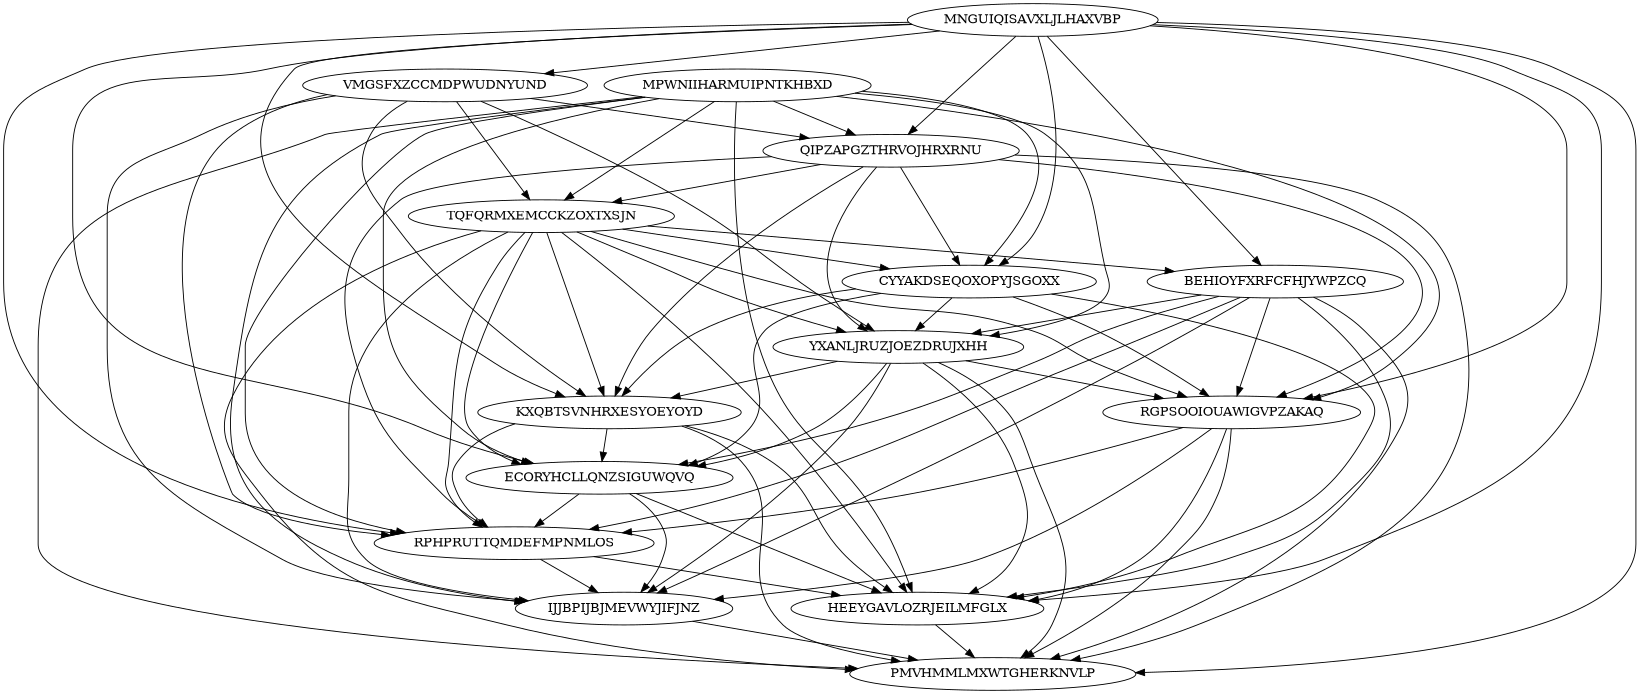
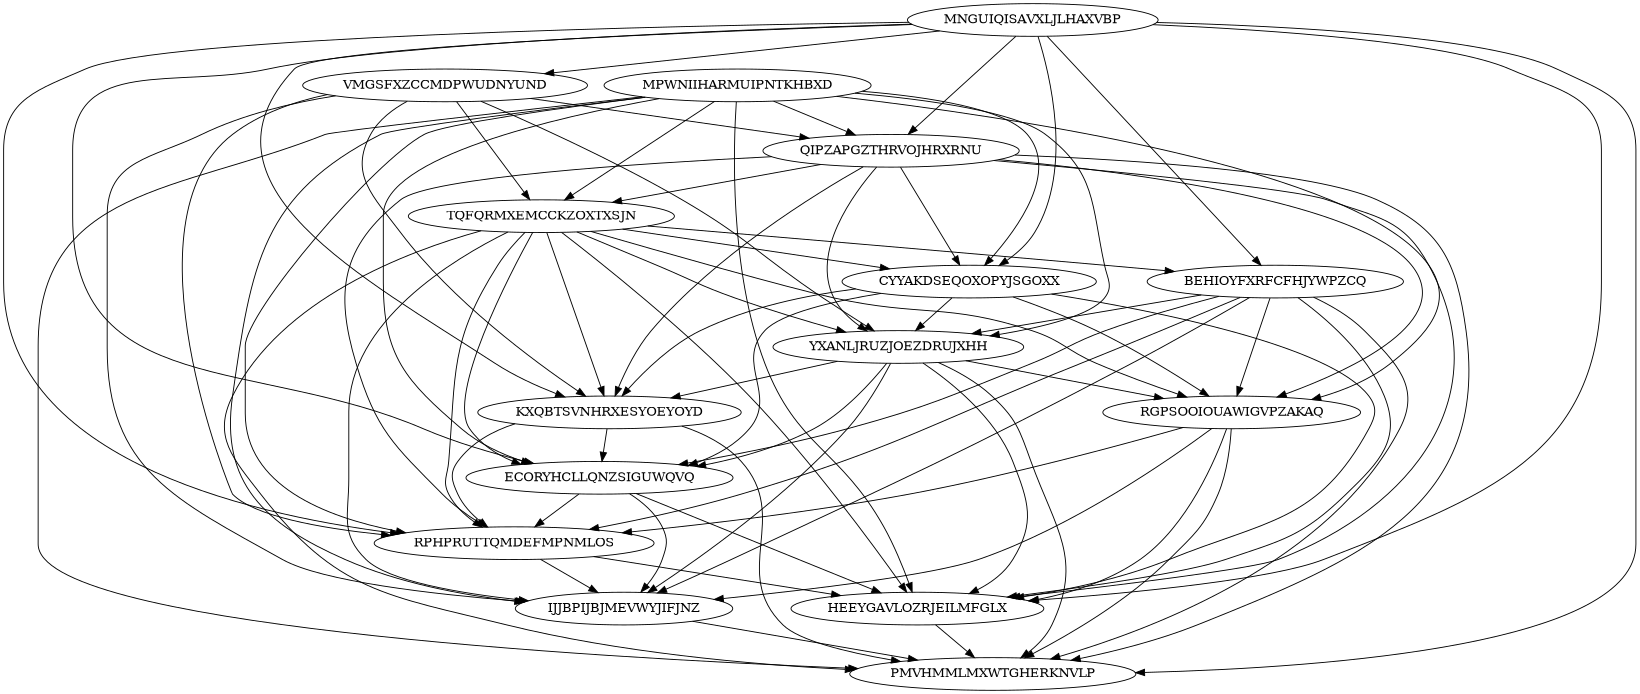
(1561, 135) -> none
(800, 488) -> (1453, 352)
